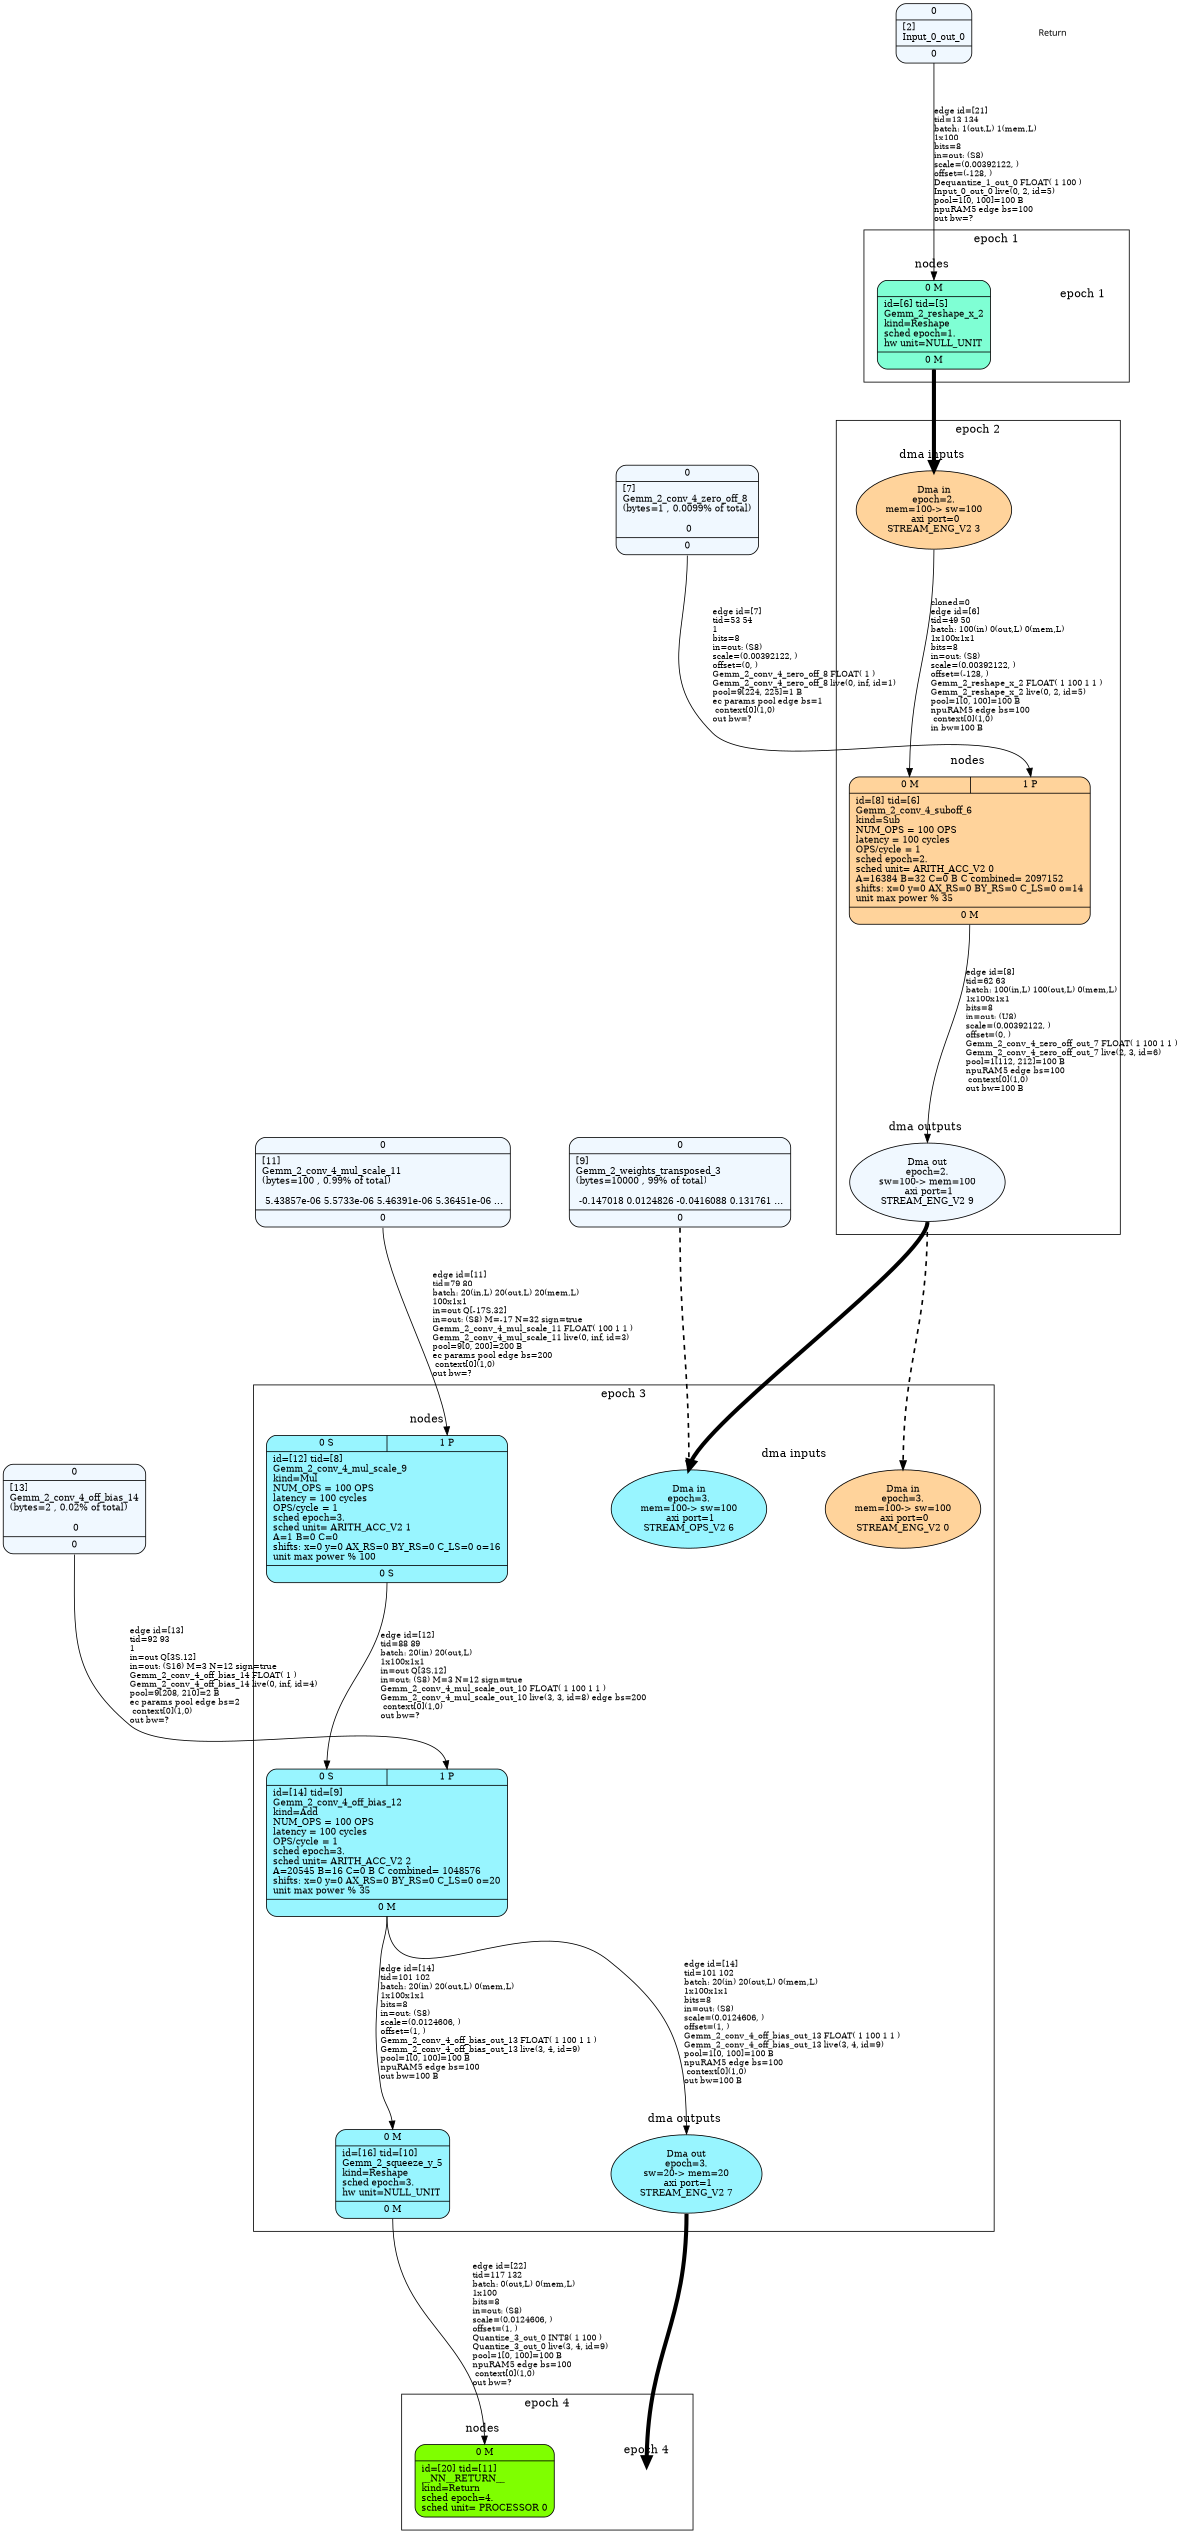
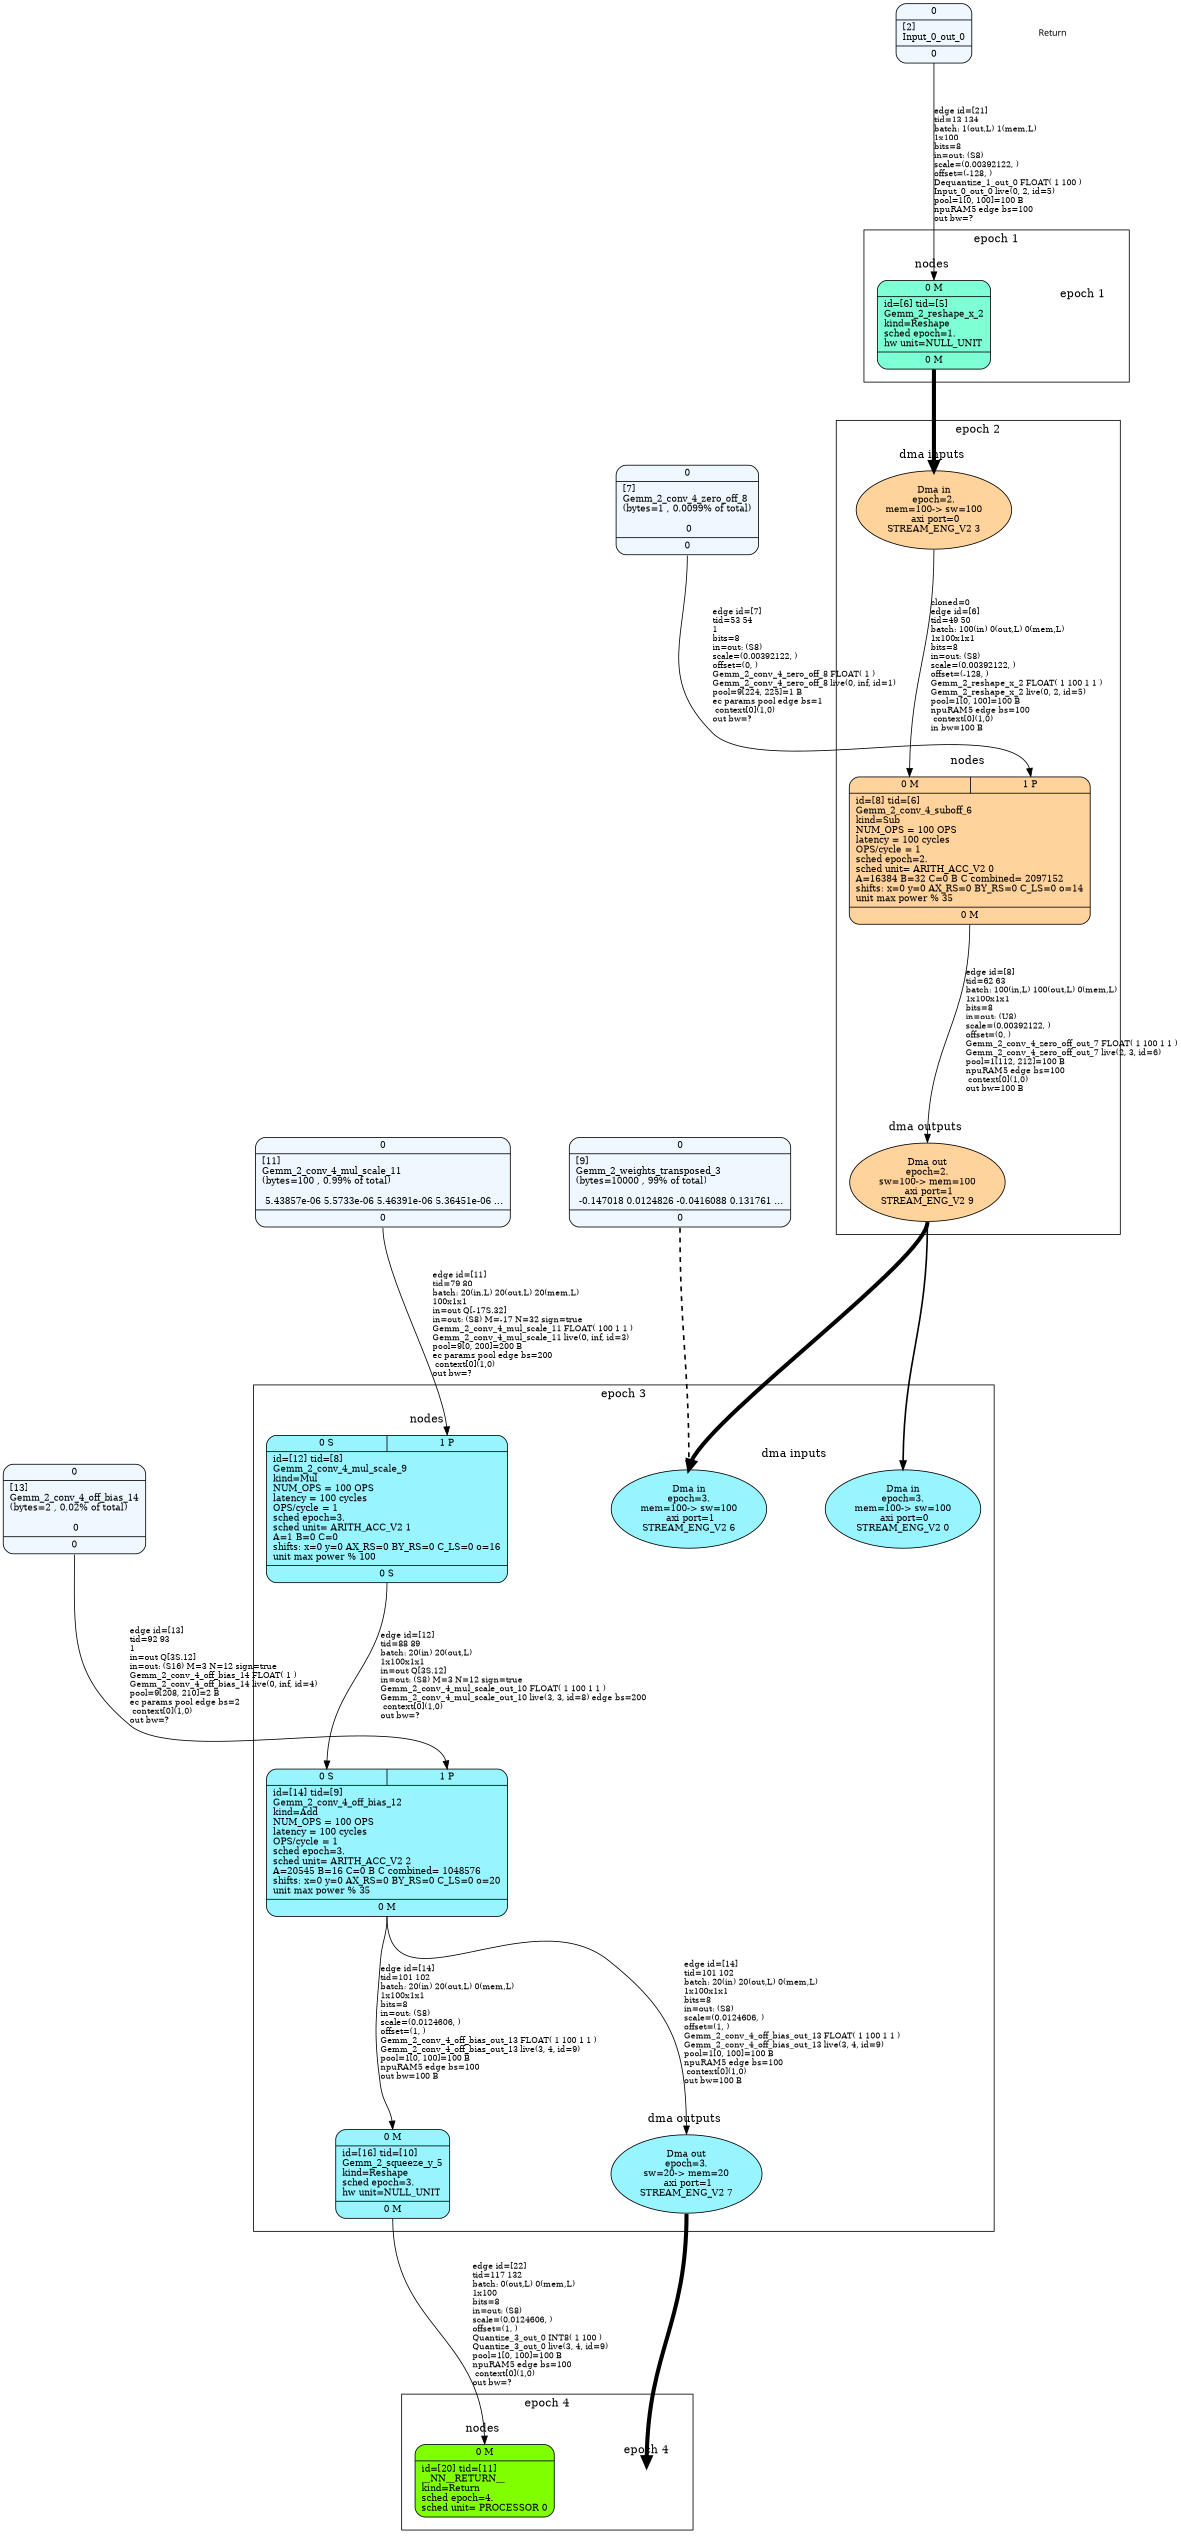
(927, 1182) -> (927, 1182)
(916, 1342) -> (916, 1342)
(689, 1509) -> (689, 1509)
(903, 1509) -> (903, 1509)
